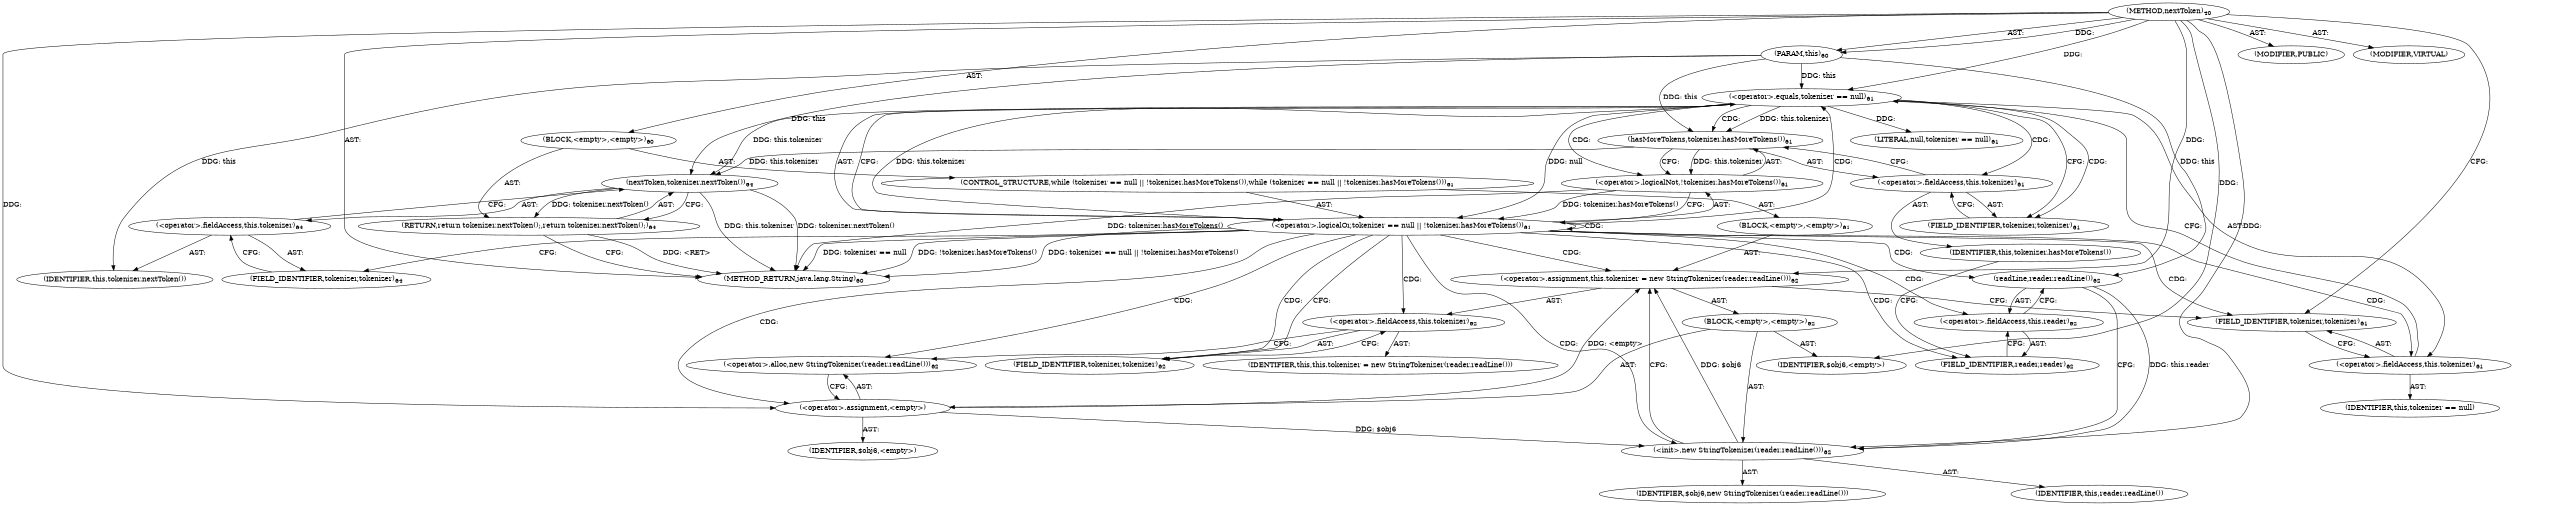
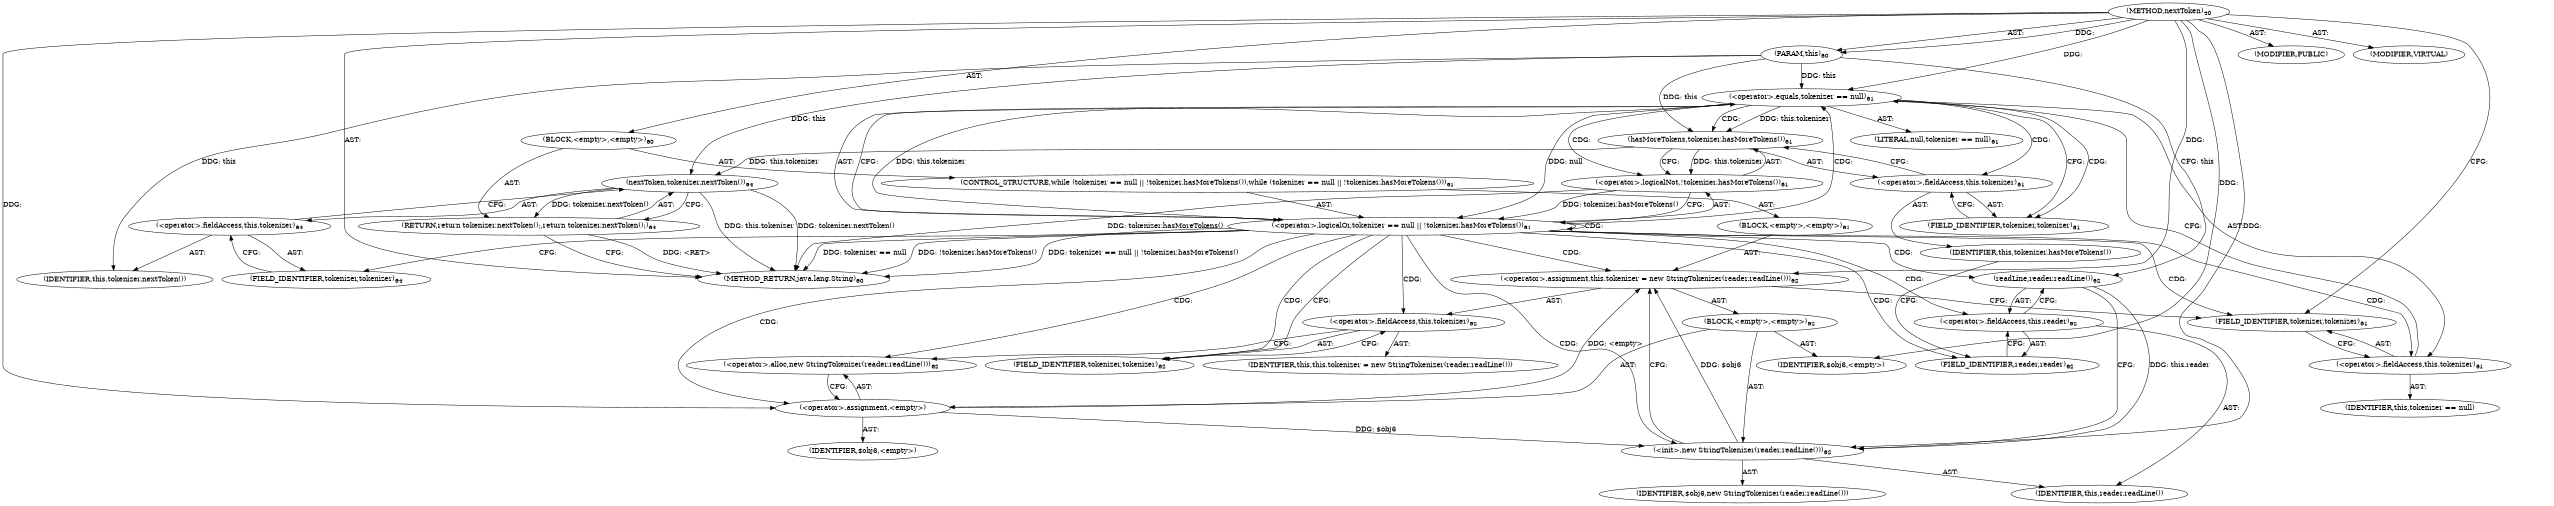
(1214, 108) -> none
(1887, 119) -> (1887, 119)
(2198, 162) -> (2198, 162)
none -> (2226, 380)
